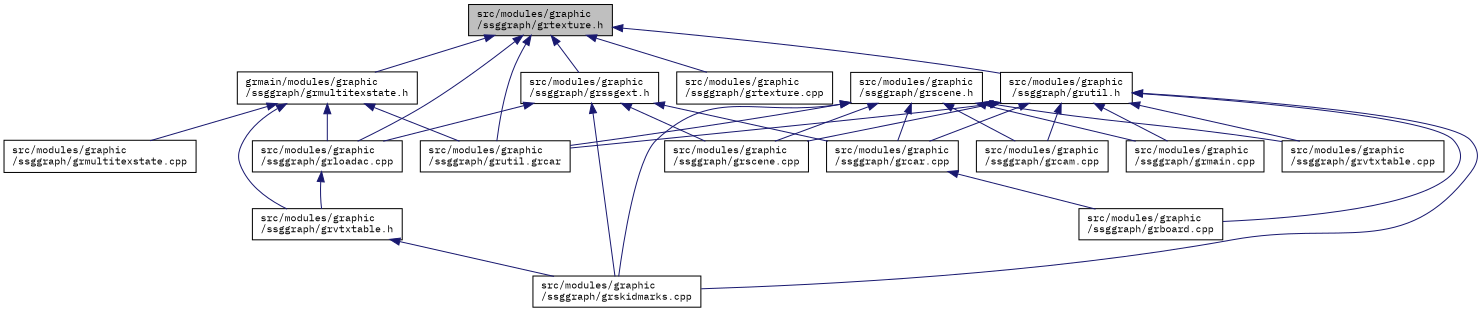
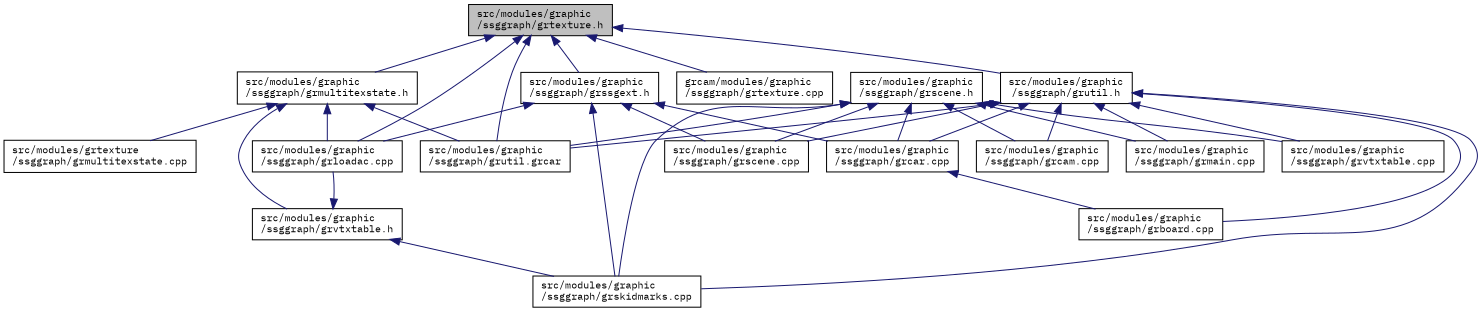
(327, 88) -> (327, 88)
(755, 88) -> (755, 88)
(100, 156) -> (100, 156)
(321, 195) -> (334, 185)
